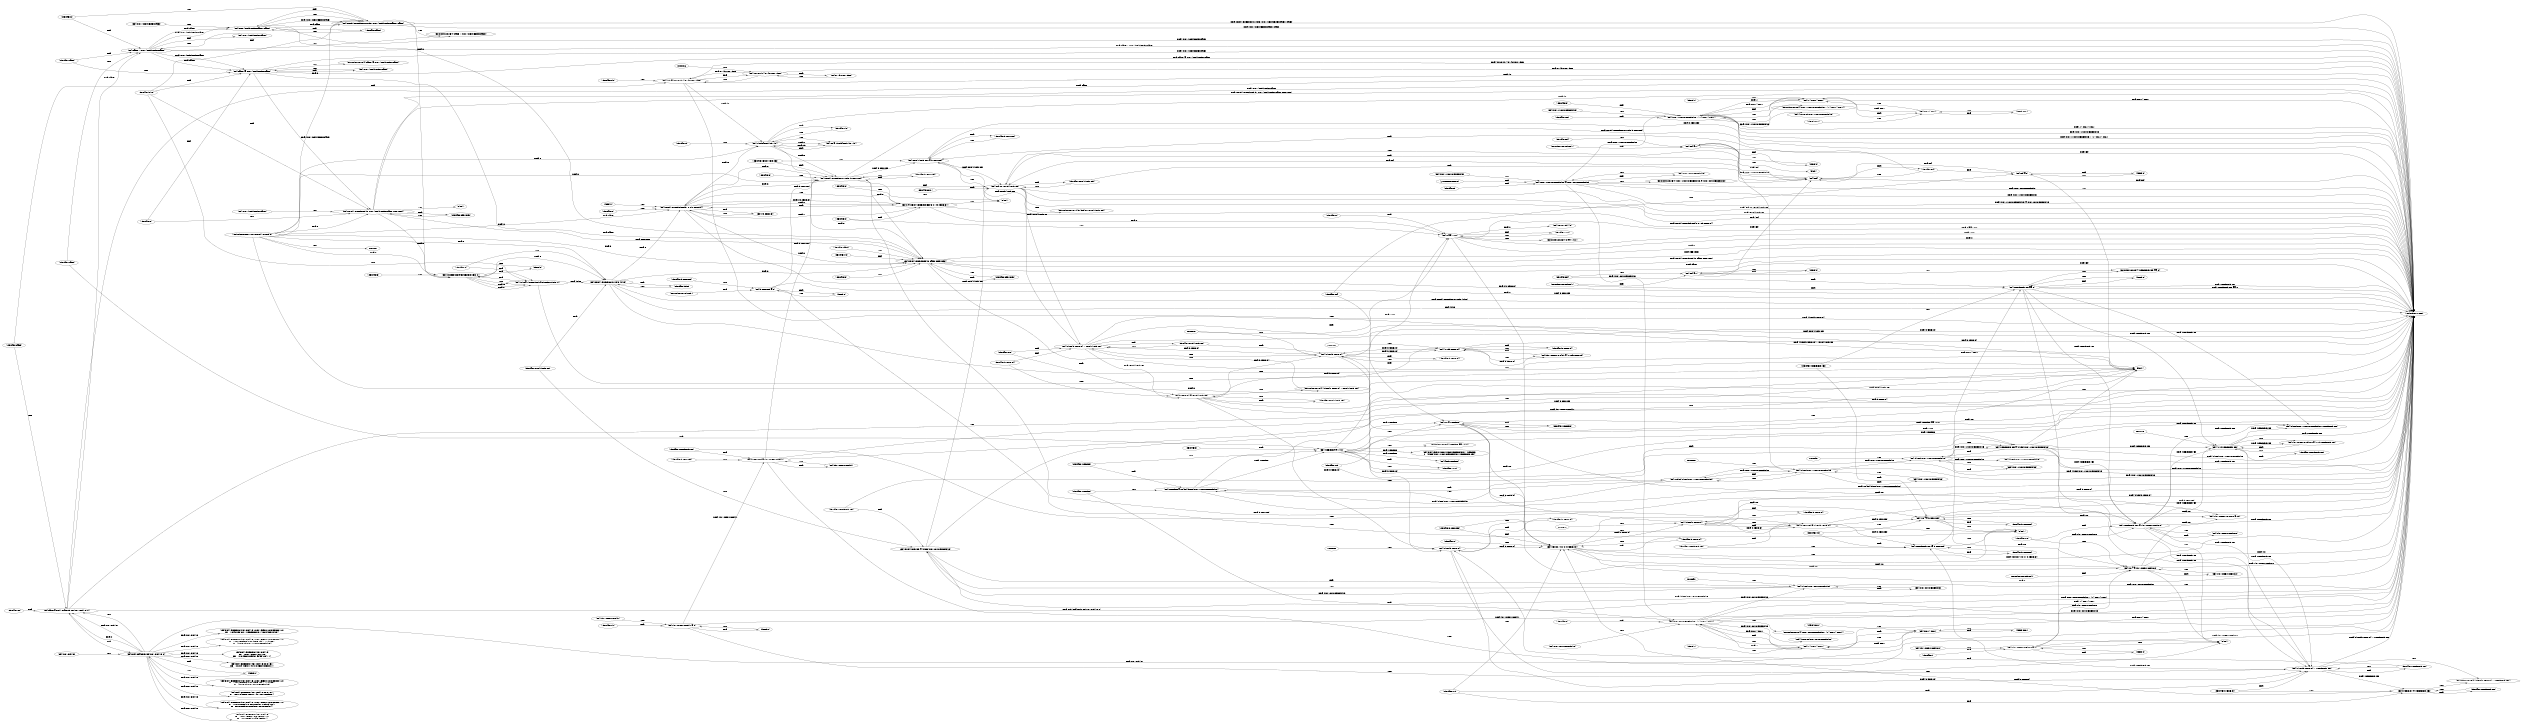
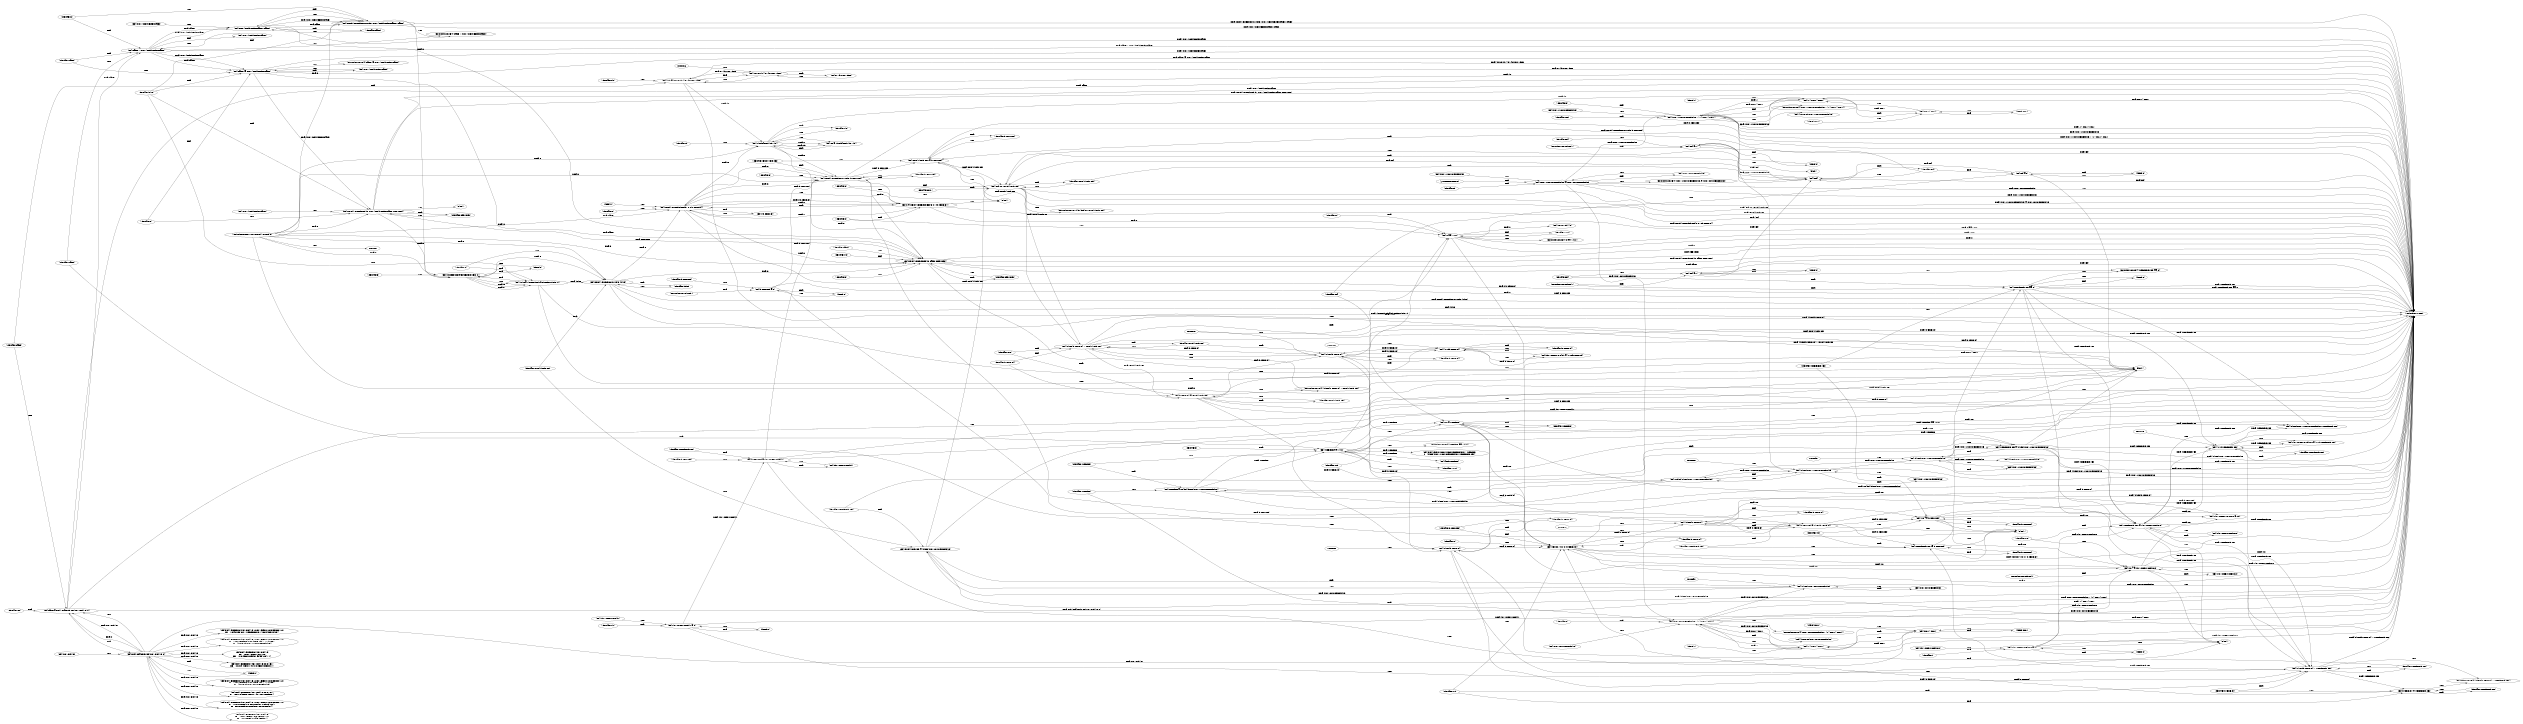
none -> (1463, 315)
